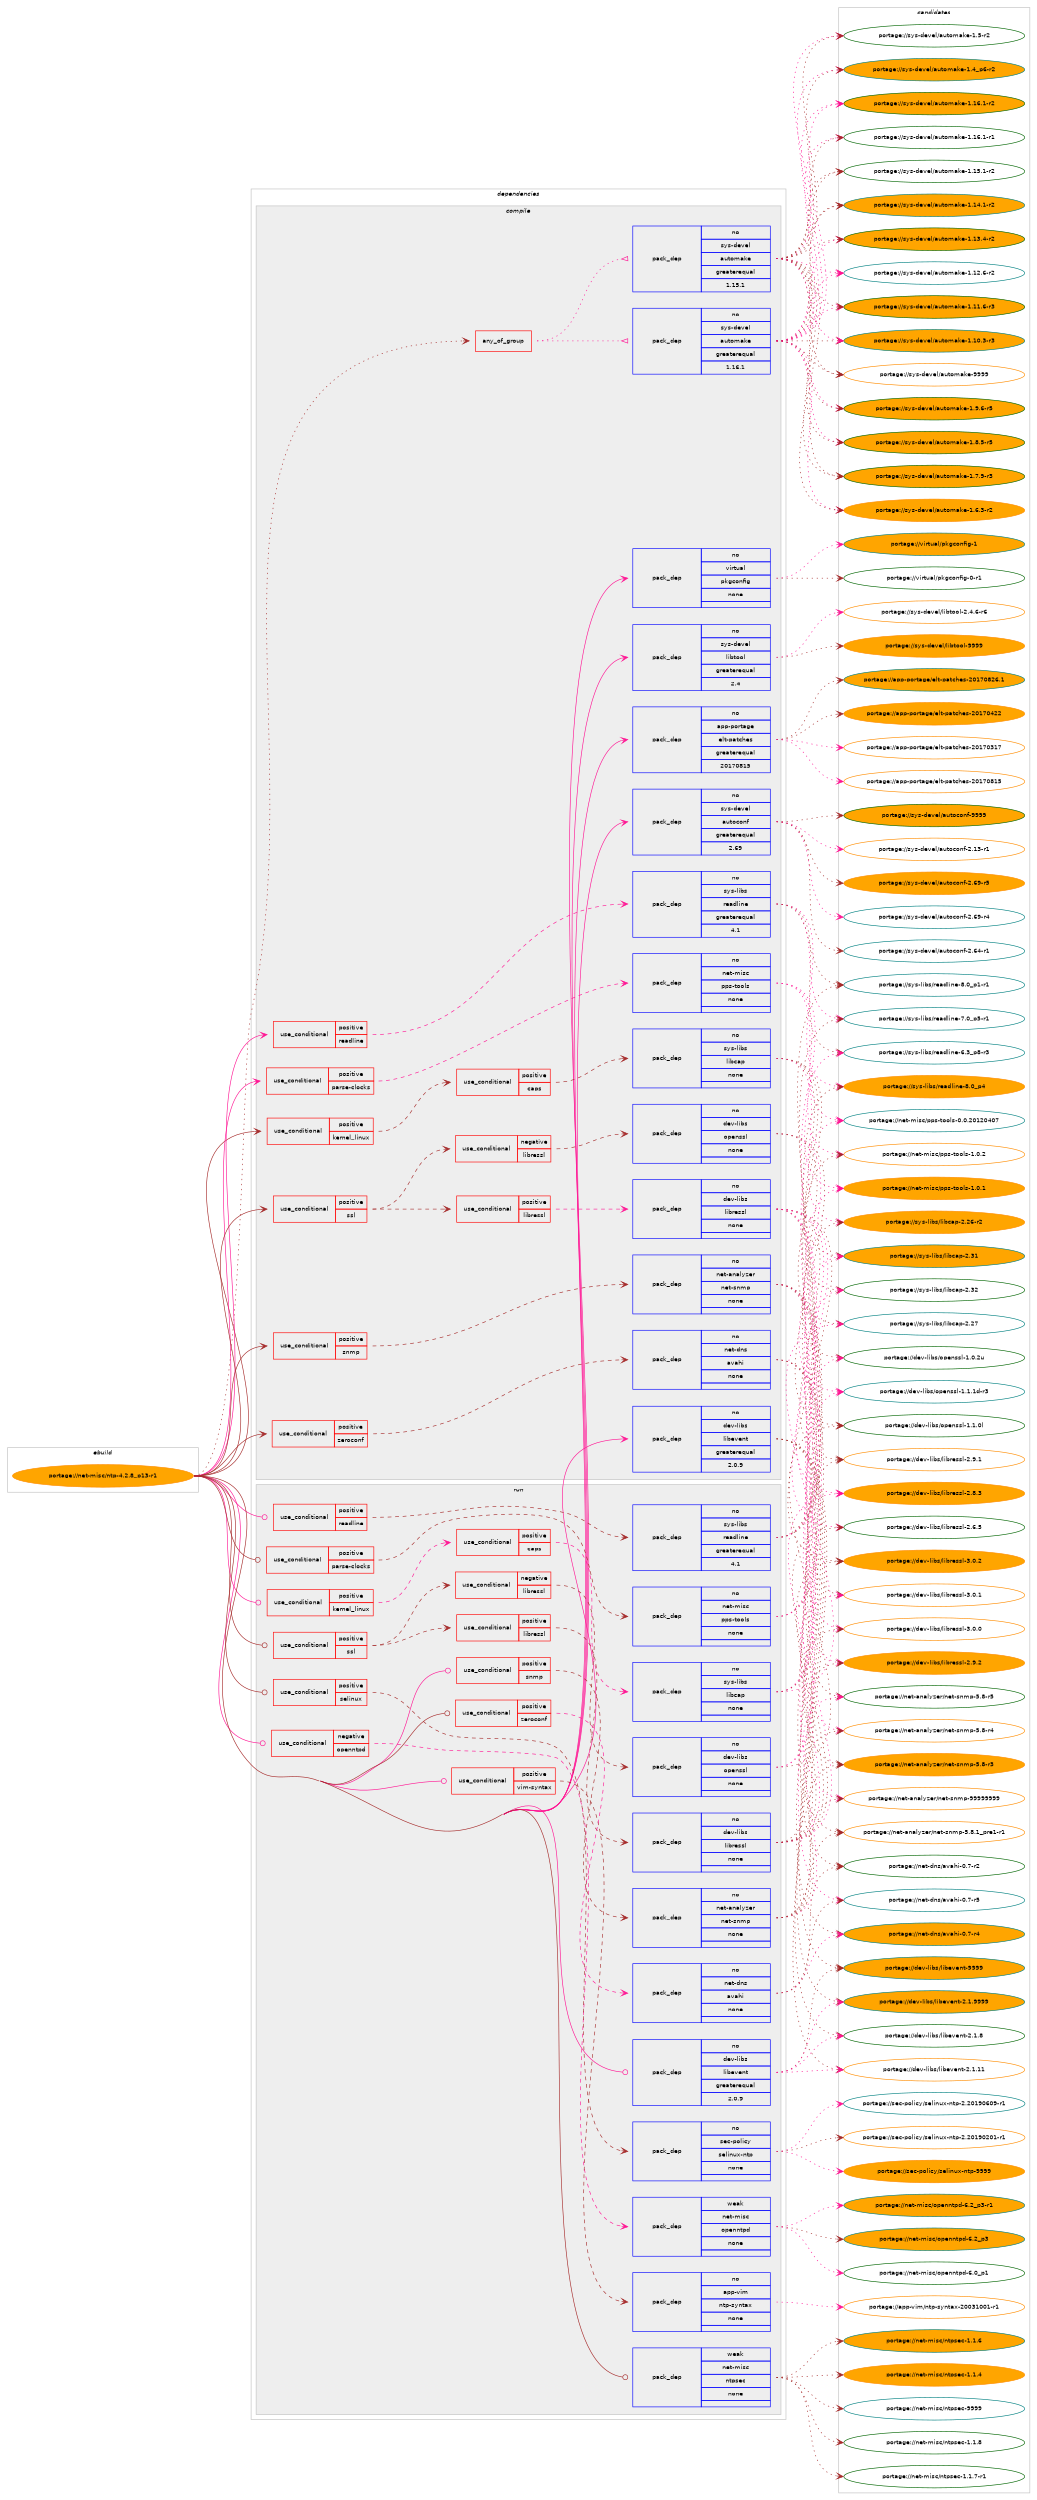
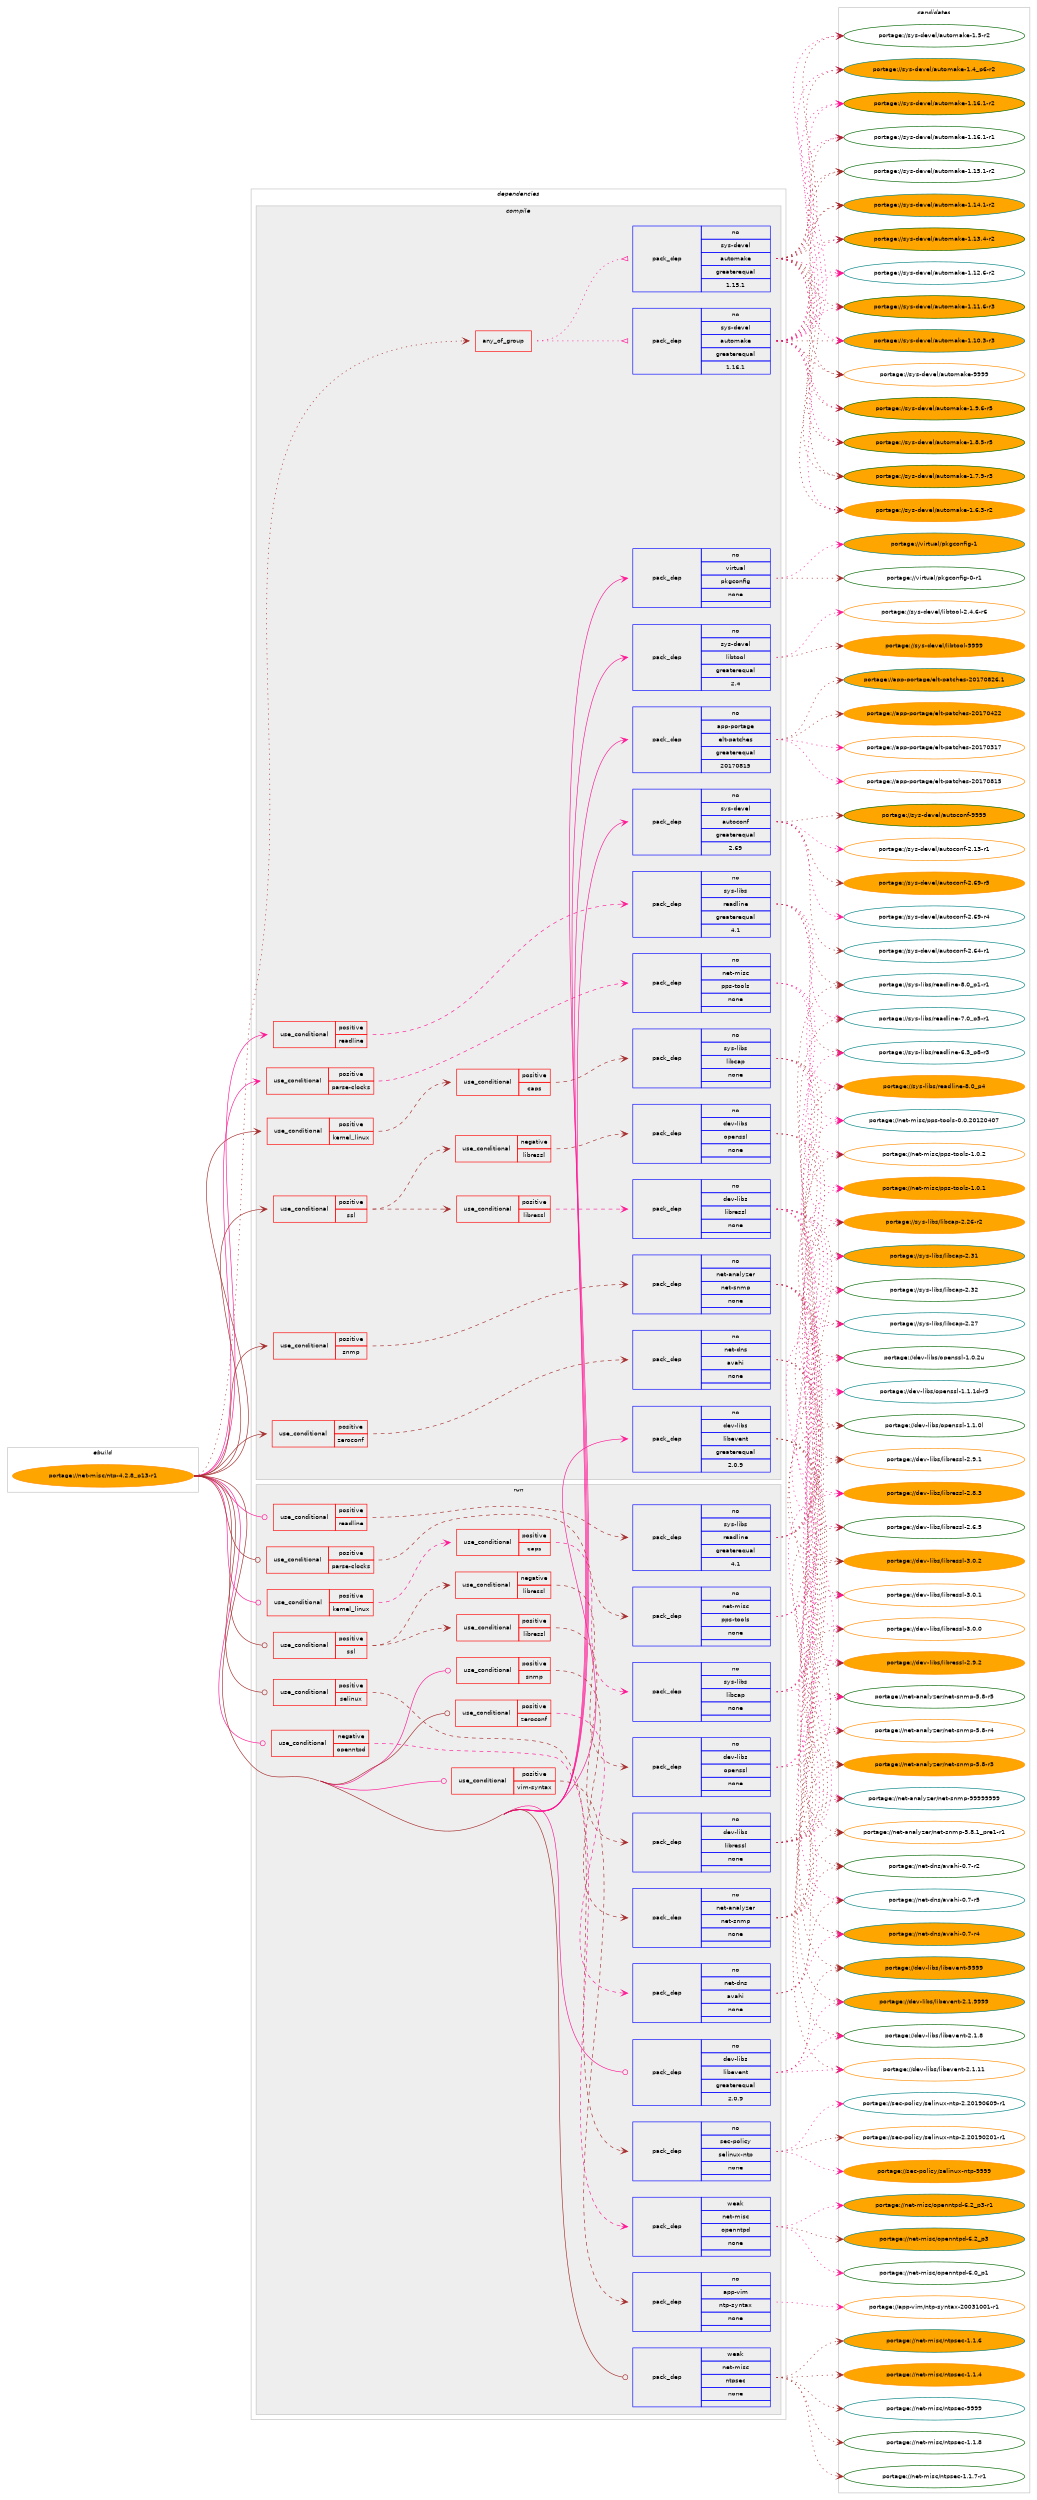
(934, 1799) -> (934, 1799)
